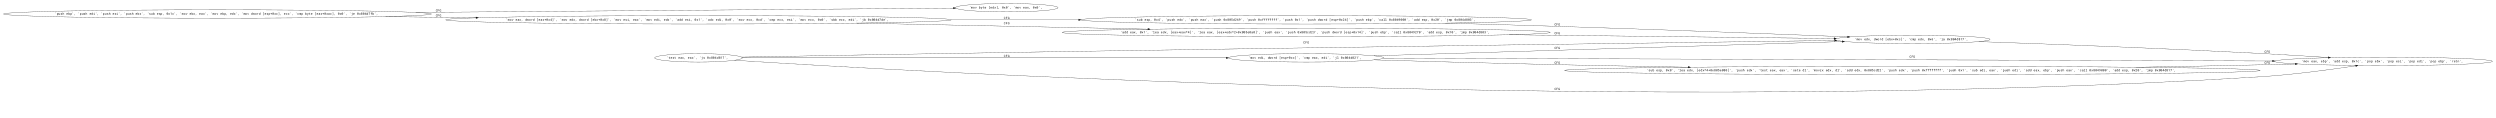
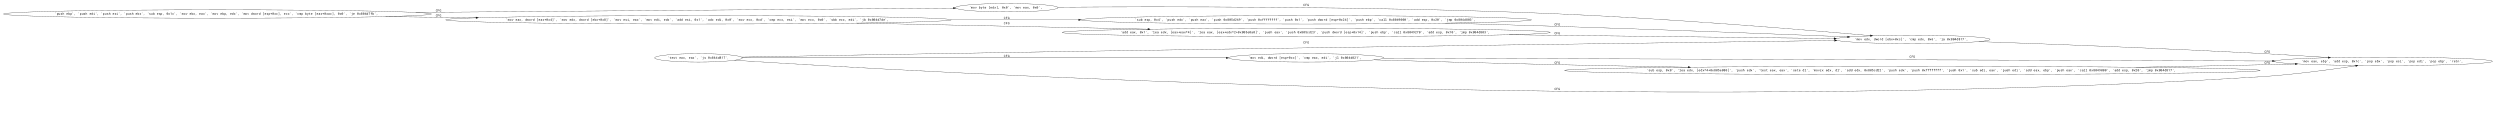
(1608, 49) -> (1464, 11)
(699, 58) -> (699, 58)
